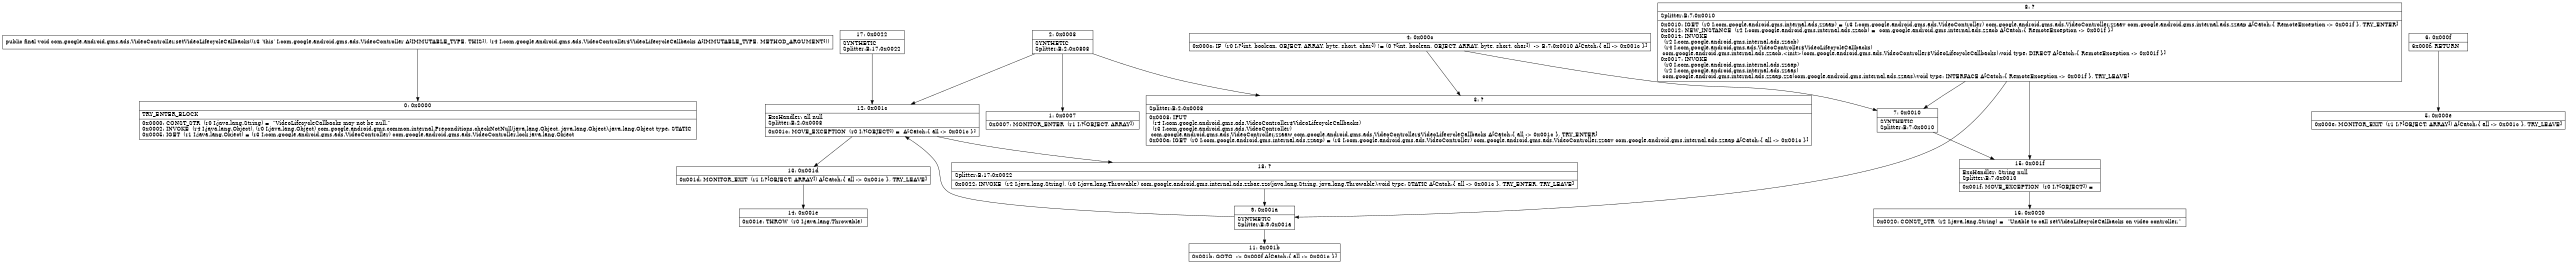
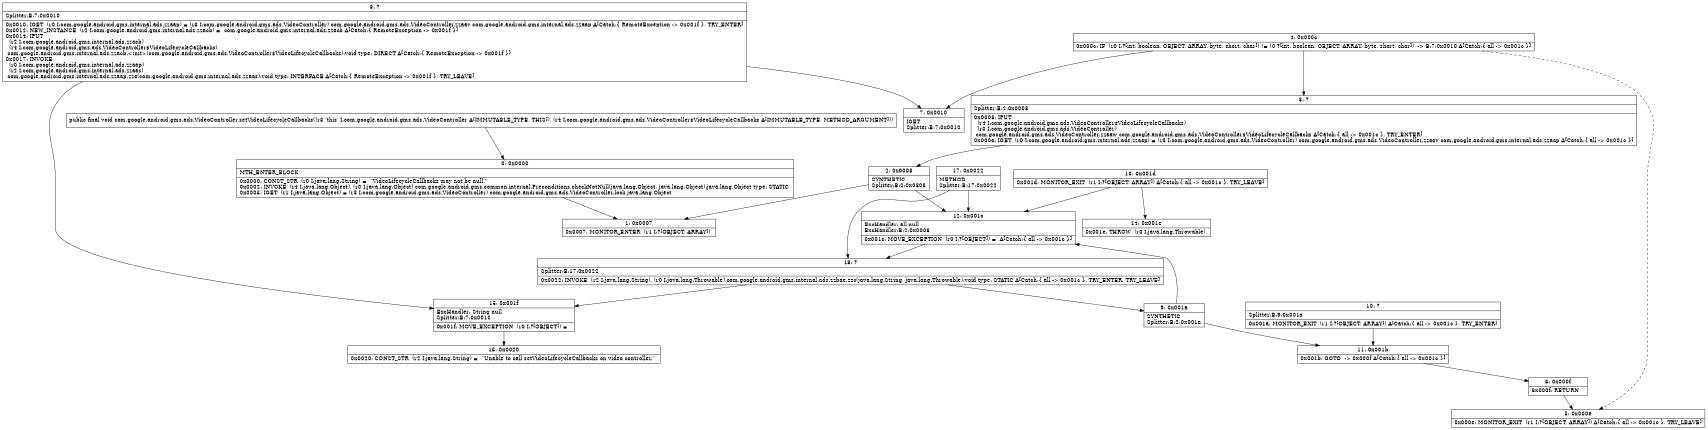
(1686, 36) -> (26, 36)
(860, 43) -> (953, 180)
(1173, 79) -> (962, 152)
(170, 114) -> (269, 173)
(1897, 122) -> (914, 122)
(796, 123) -> (897, 231)
(1962, 145) -> (662, 295)
(835, 150) -> (1069, 199)
none -> (1647, 176)
(1669, 199) -> none
none -> (880, 200)
none -> (588, 208)
(1265, 225) -> (1174, 322)
none -> (1373, 315)
none -> (1474, 372)
